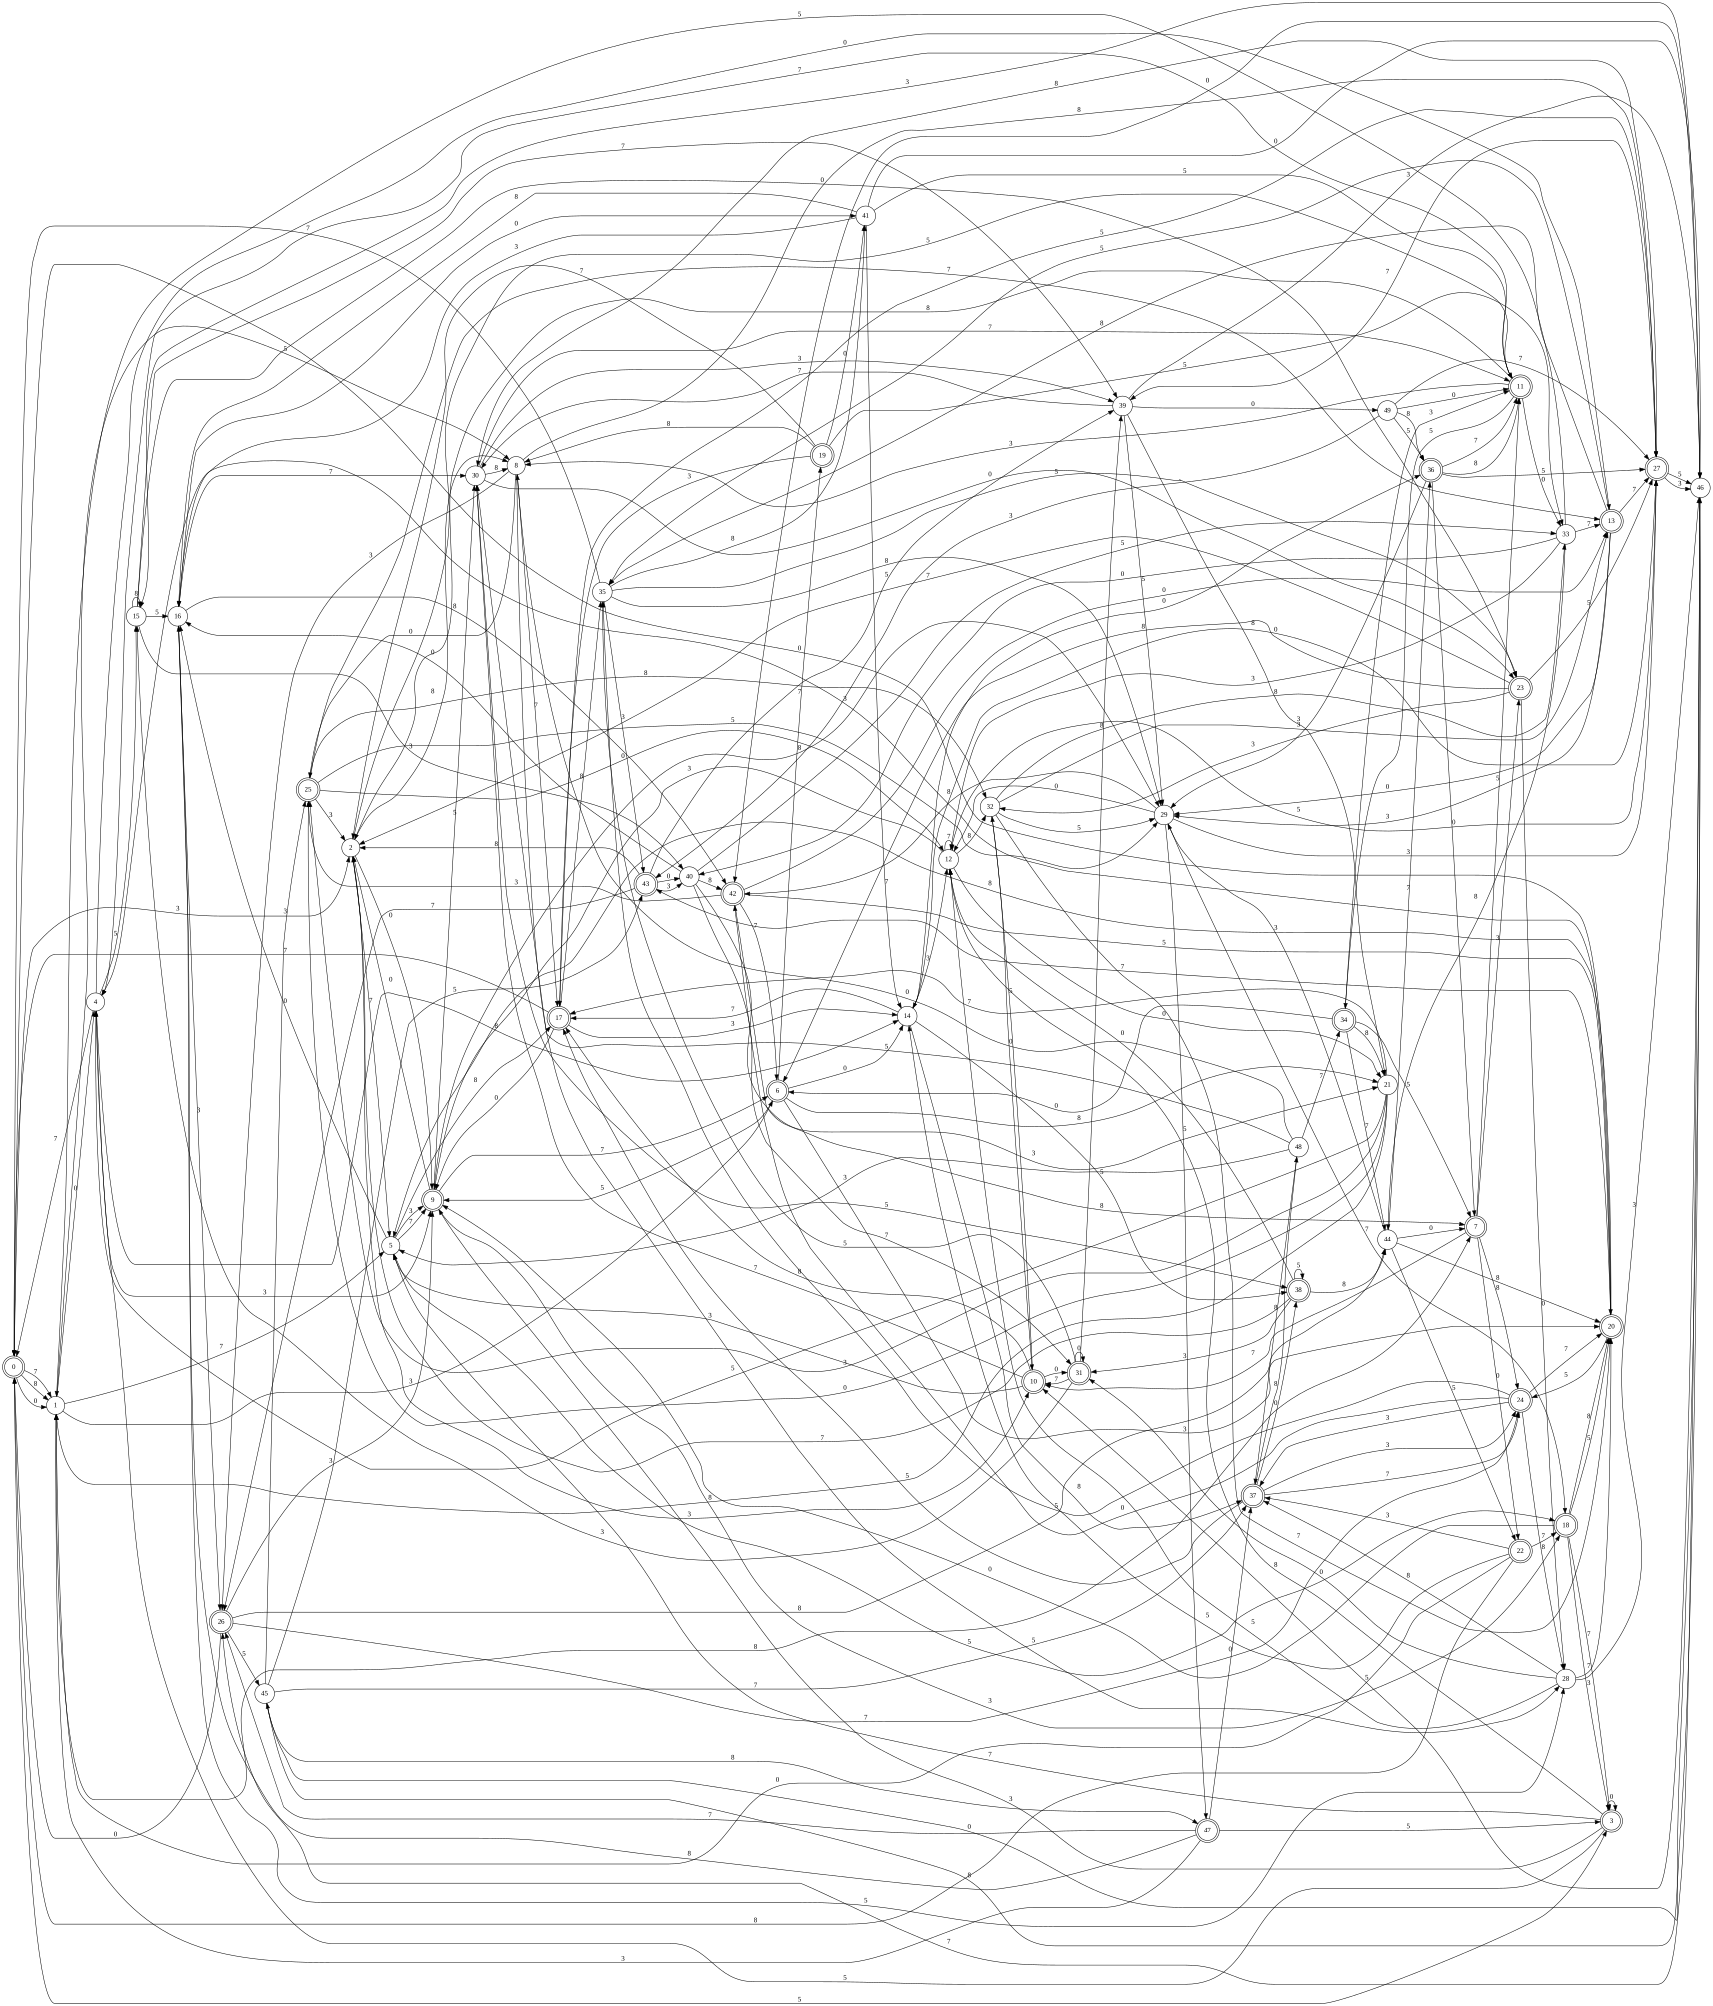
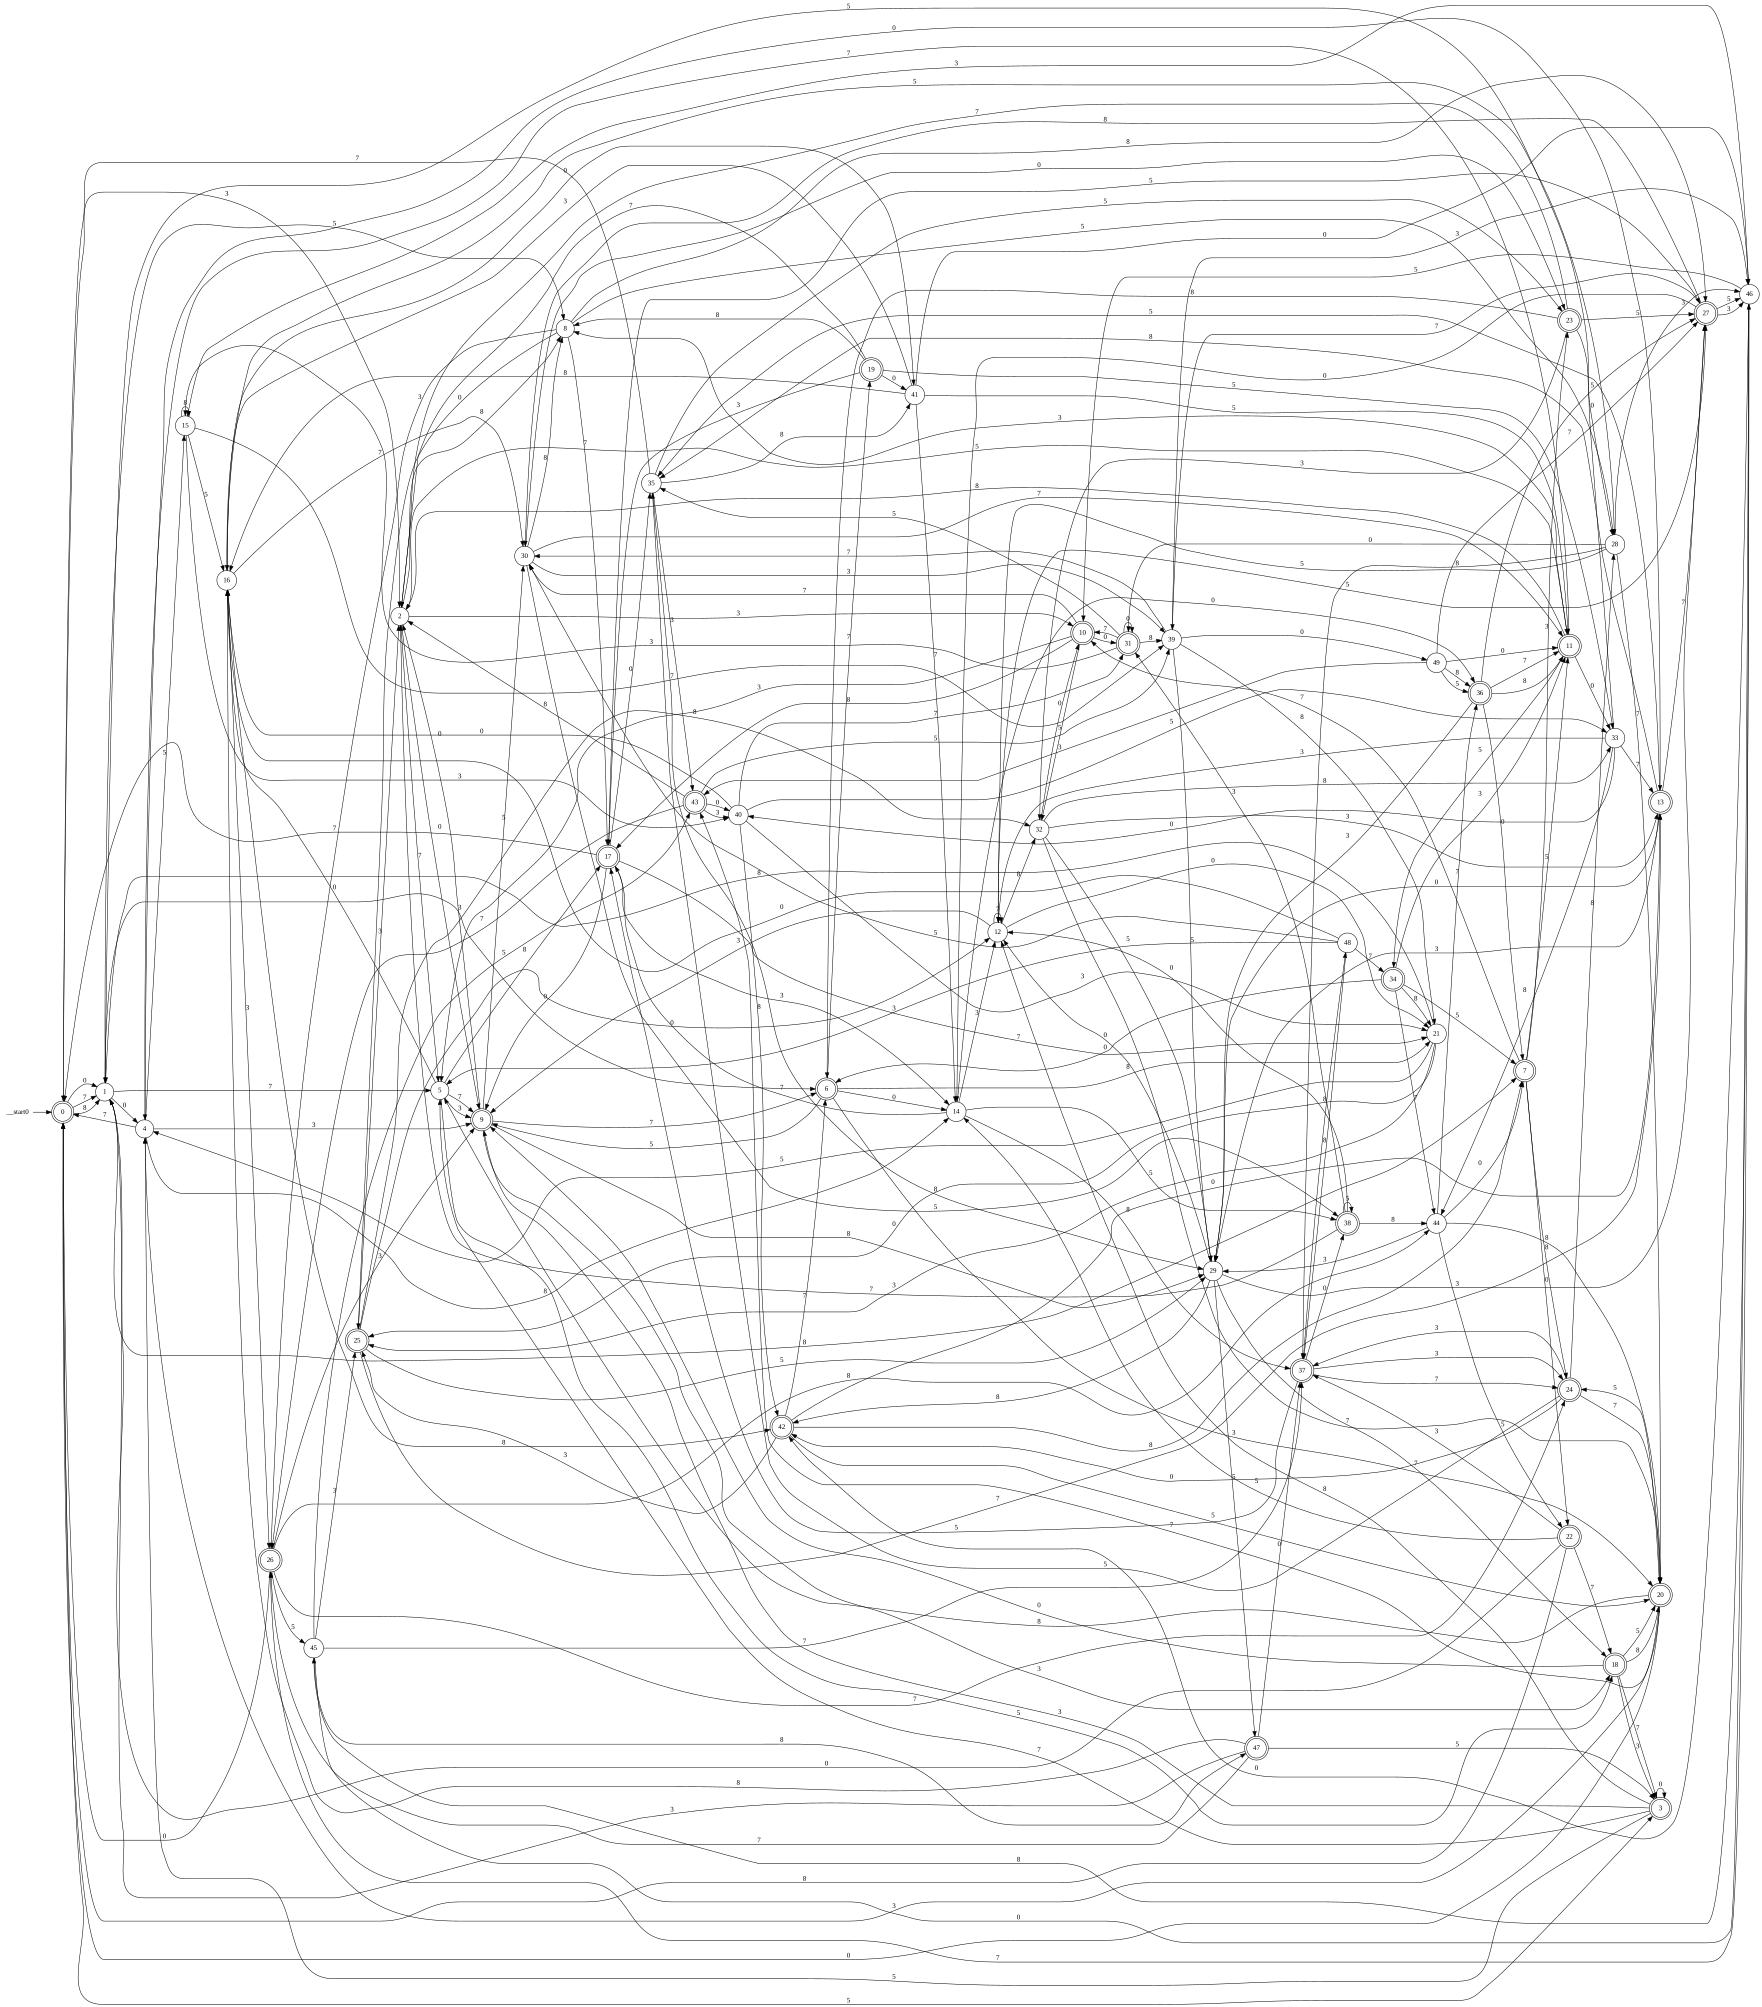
(816, 184) -> none
(582, 776) -> (631, 669)
(761, 971) -> (671, 967)
(999, 1013) -> (998, 1037)
none -> (18, 1112)
